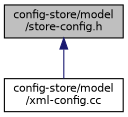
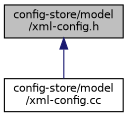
(64, 21) -> (64, 21)
